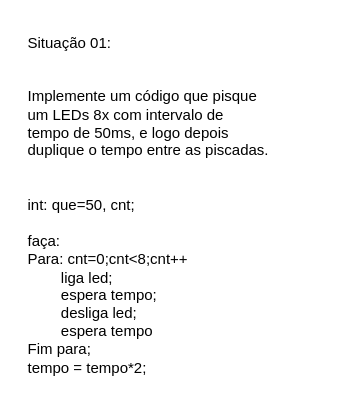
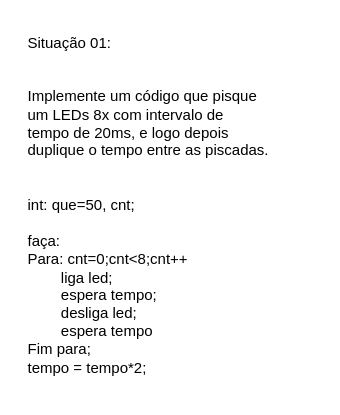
(158, 79) -> (158, 79)
